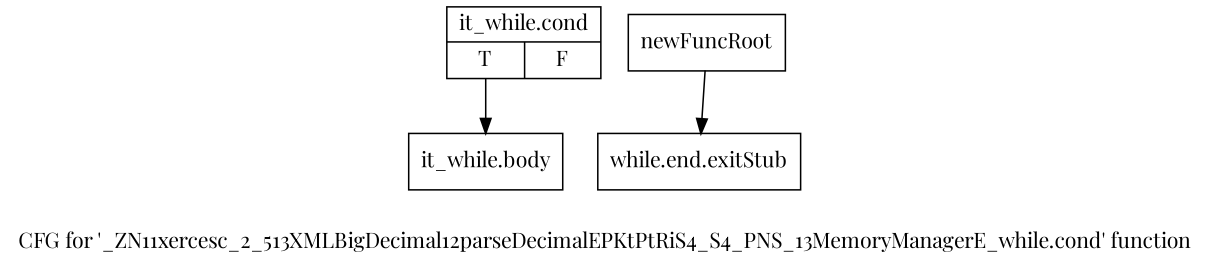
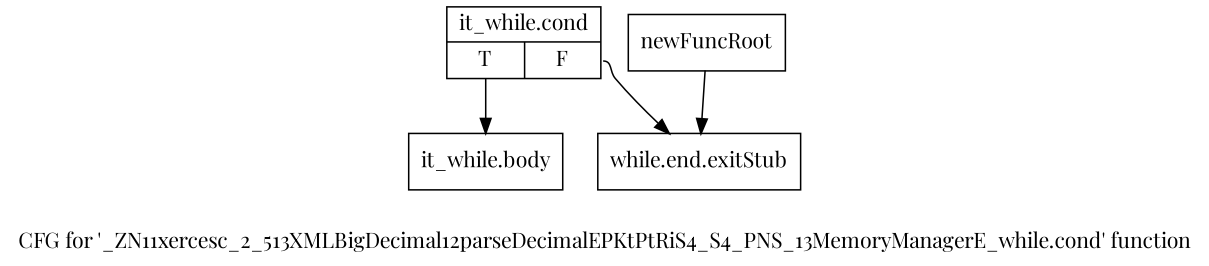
none -> (628, 93)
